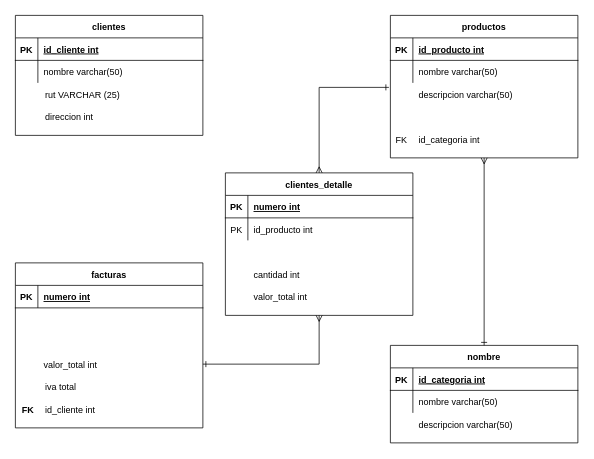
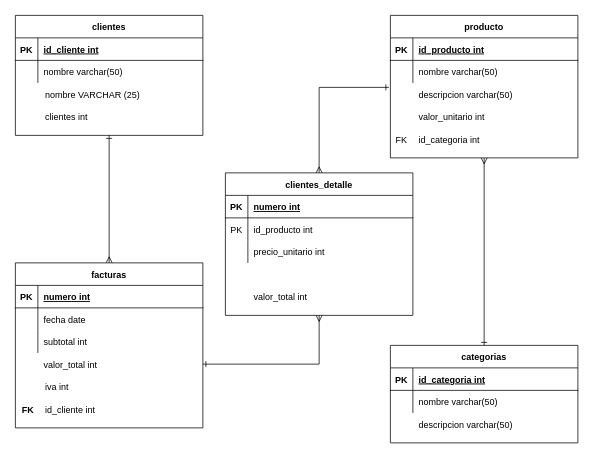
(484, 27) -> (484, 27)
(83, 95) -> (91, 95)
(73, 117) -> (71, 117)
none -> (495, 117)
none -> (109, 200)
none -> (330, 252)
(330, 274) -> none
none -> (120, 319)
none -> (120, 342)
(484, 357) -> (484, 357)
(64, 387) -> (59, 387)
